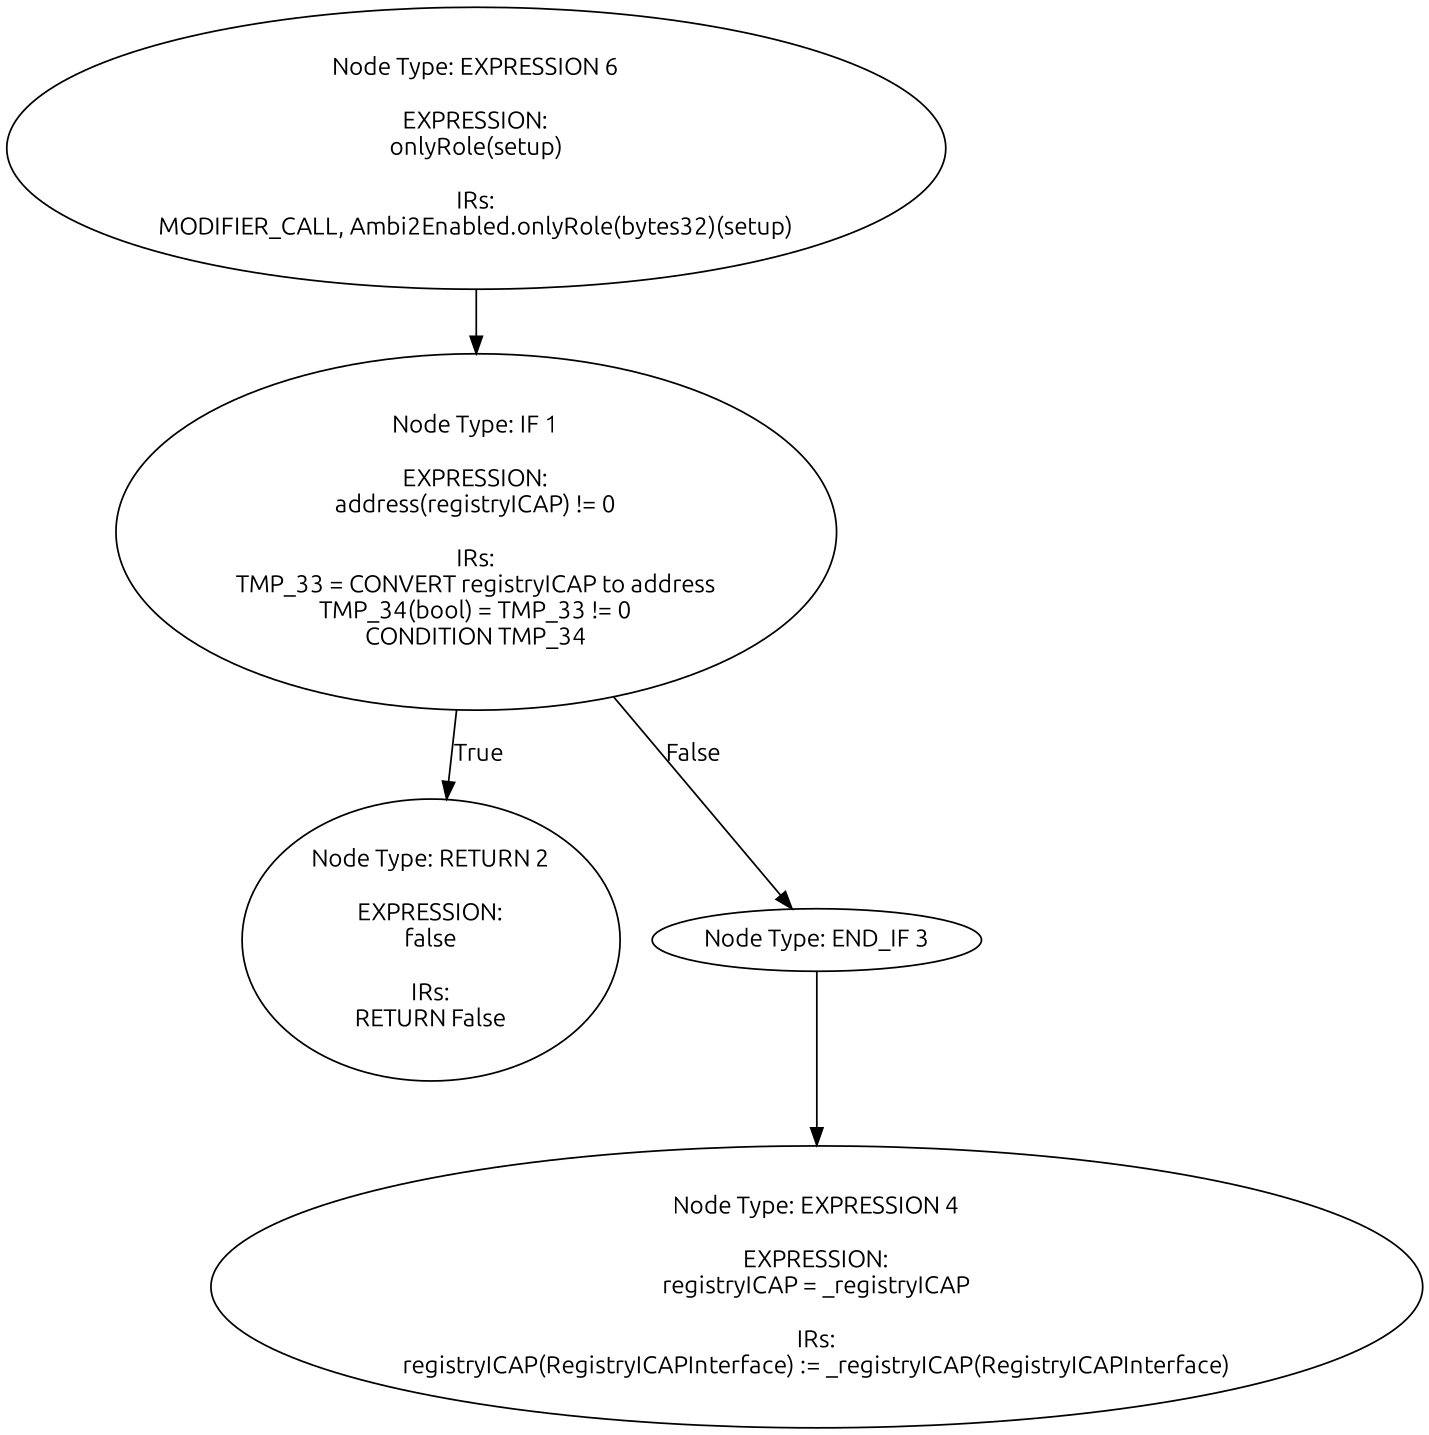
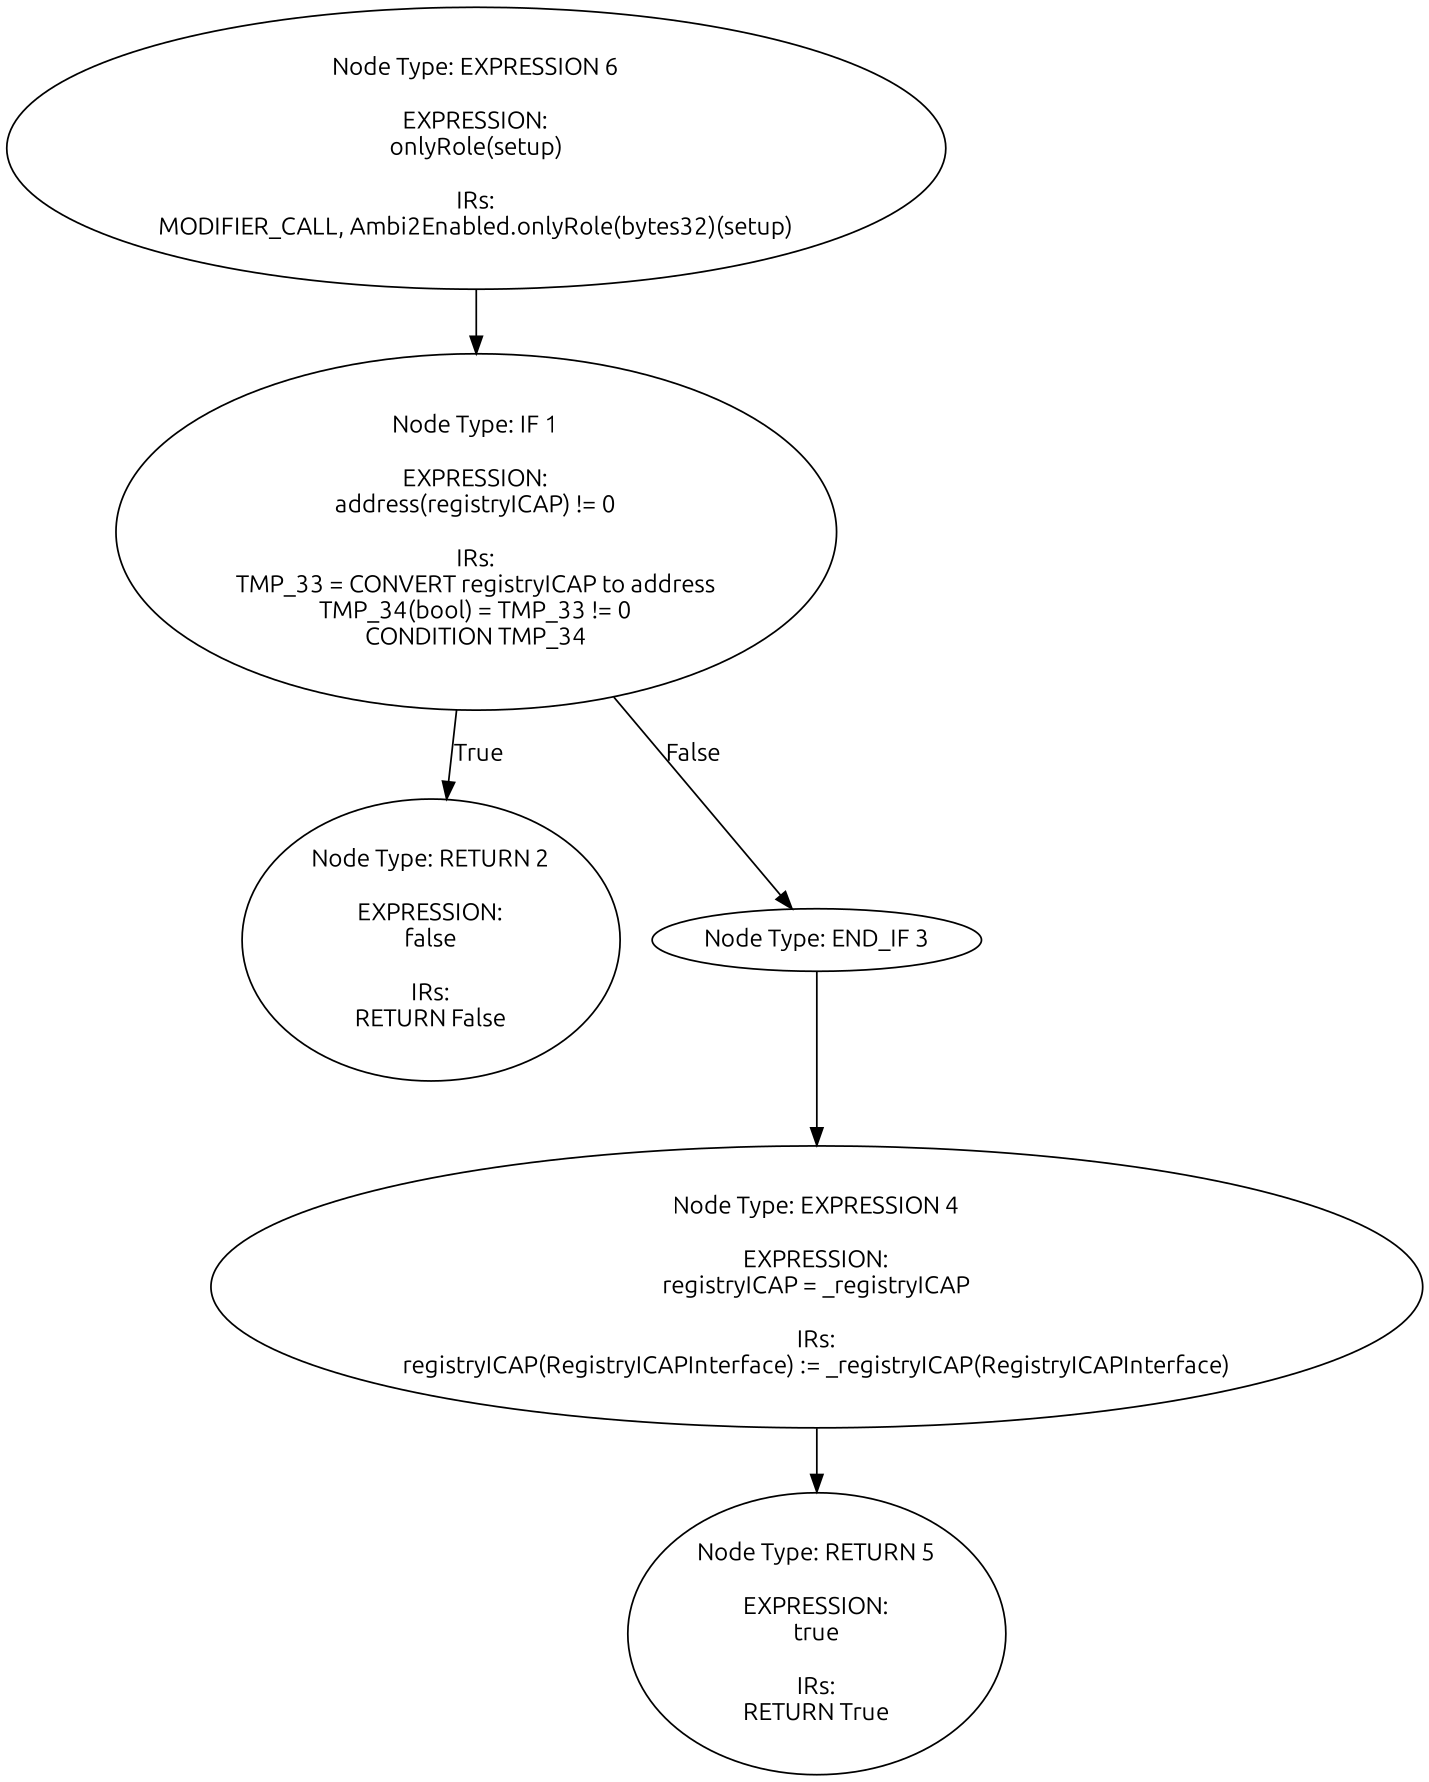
none -> (817, 1634)
